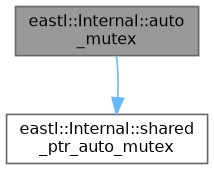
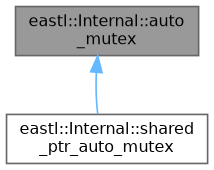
(118, 77) -> (96, 93)
